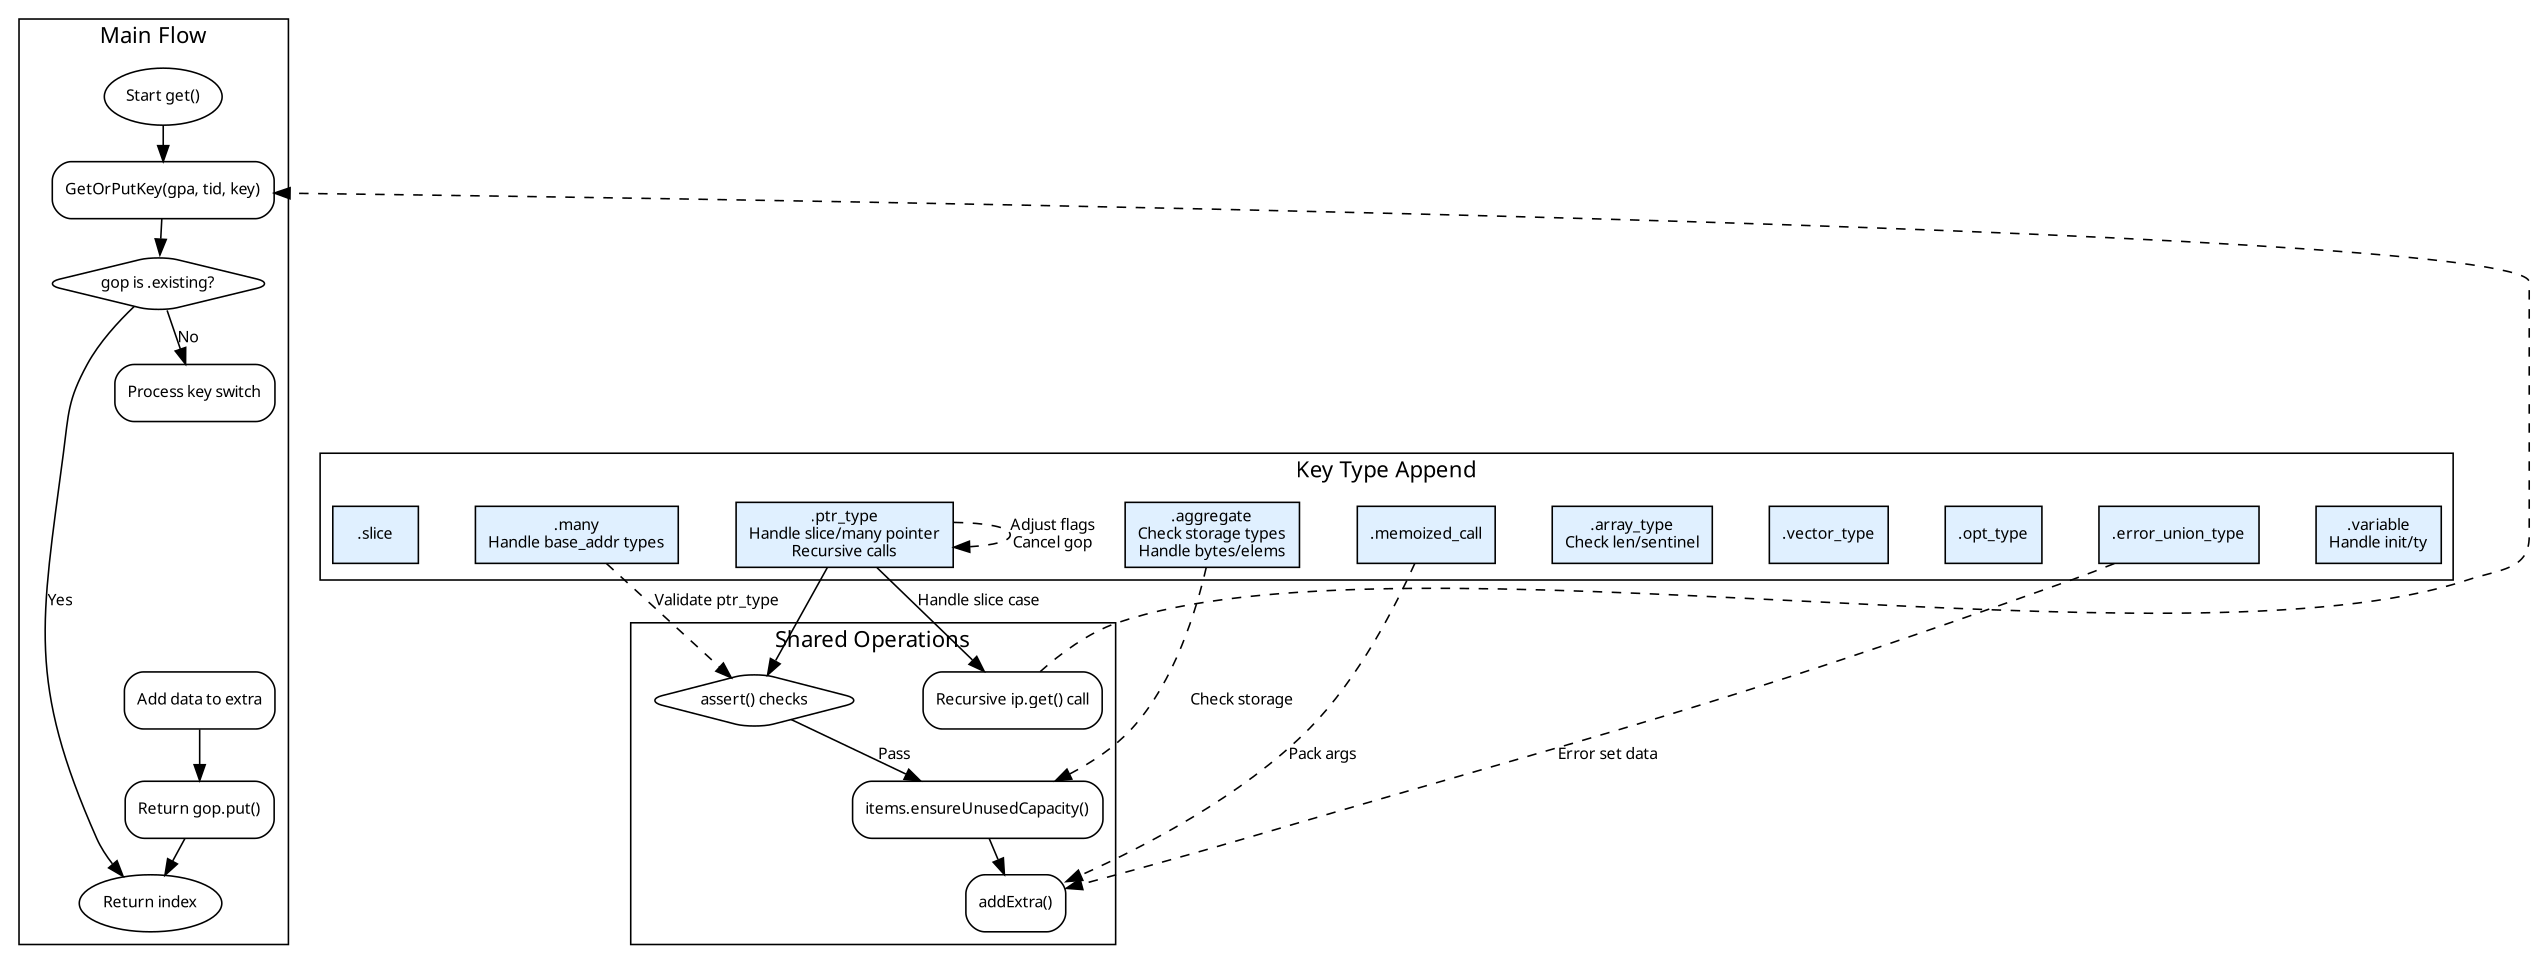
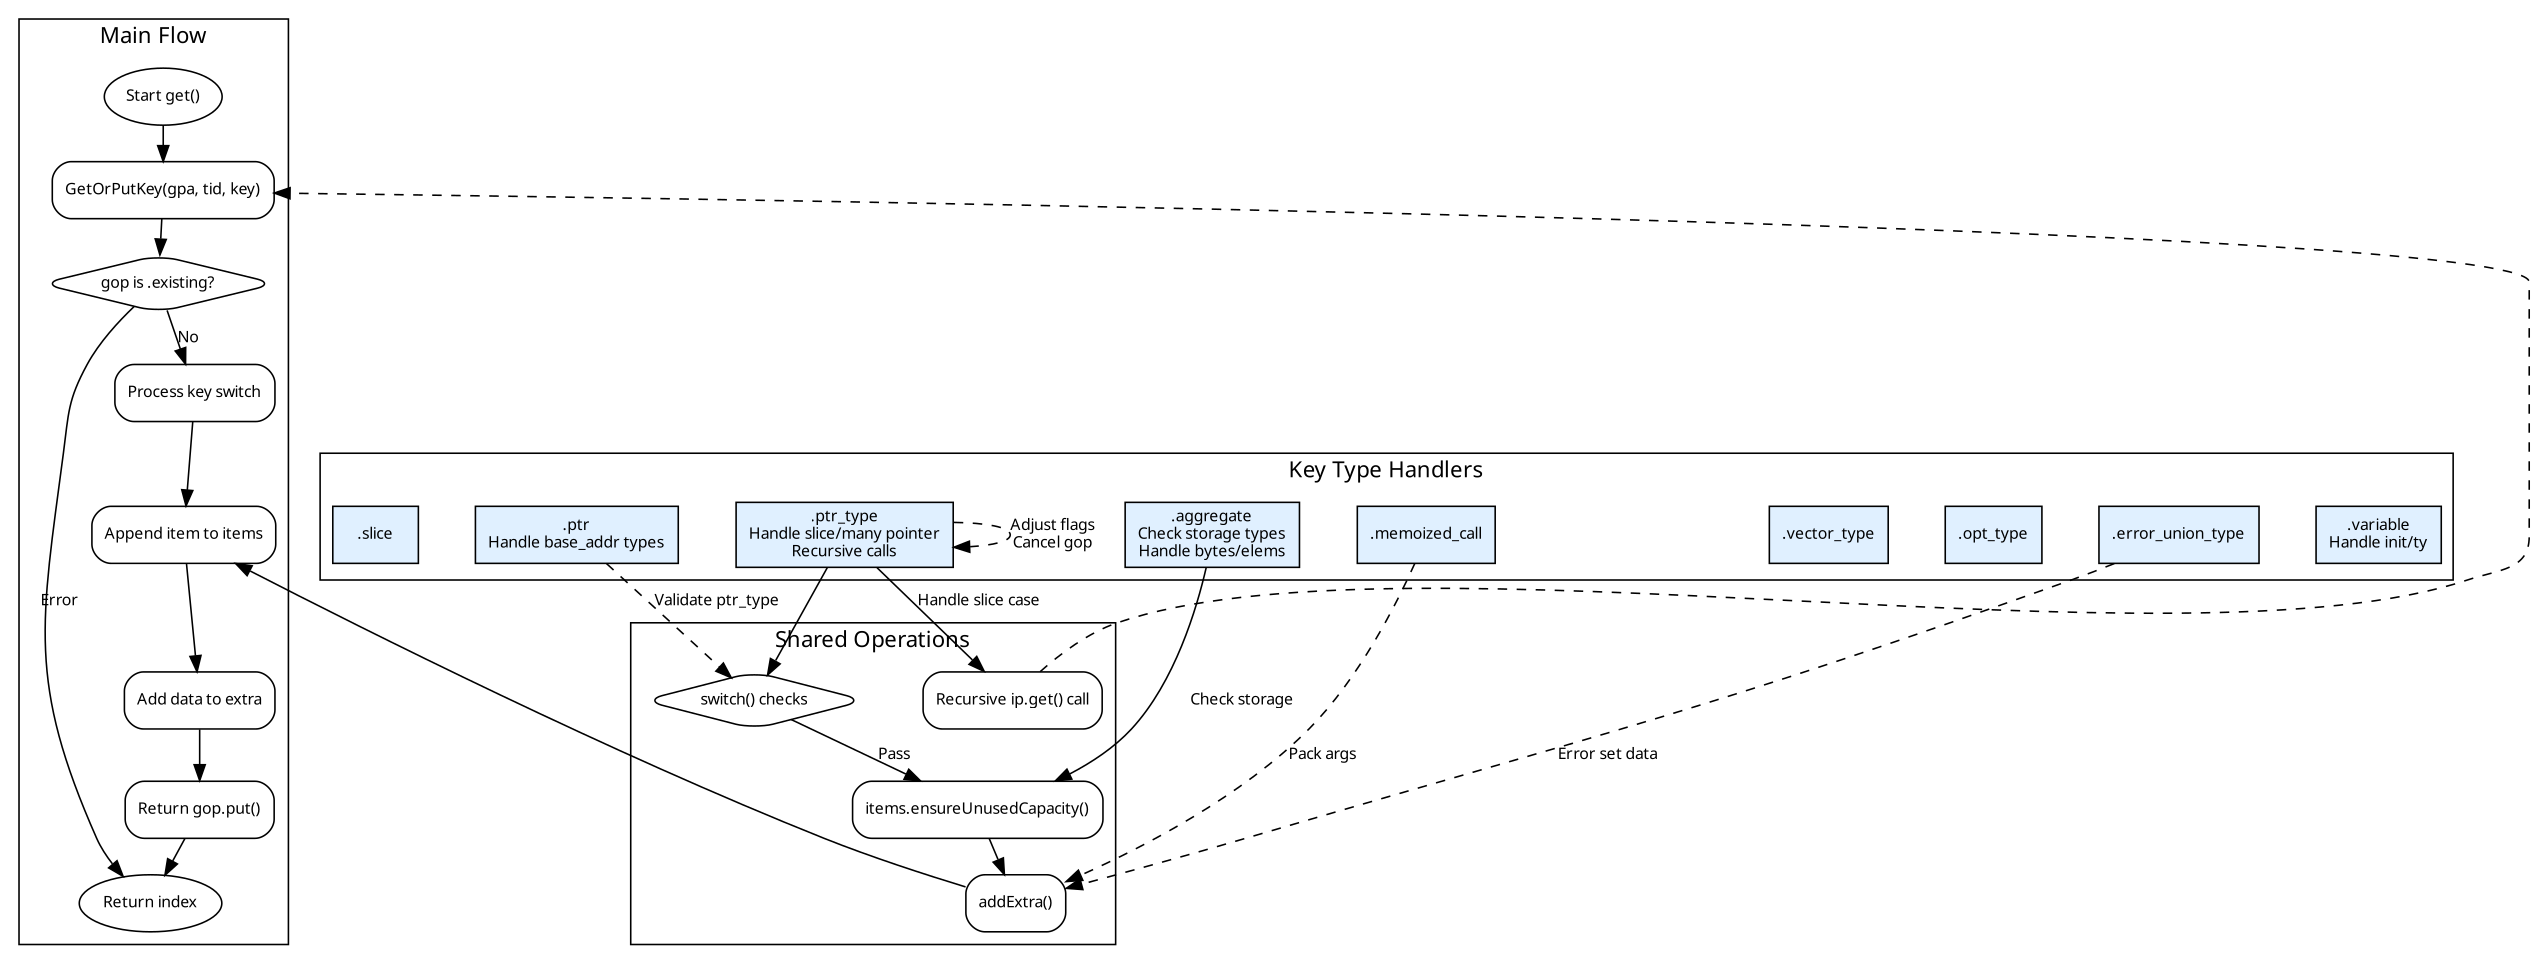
(1387, 471) -> (1387, 471)
none -> (184, 535)
(577, 535) -> (577, 535)
(1632, 535) -> none
(60, 601) -> (60, 601)
(1162, 687) -> (1162, 687)
(754, 700) -> (754, 700)
